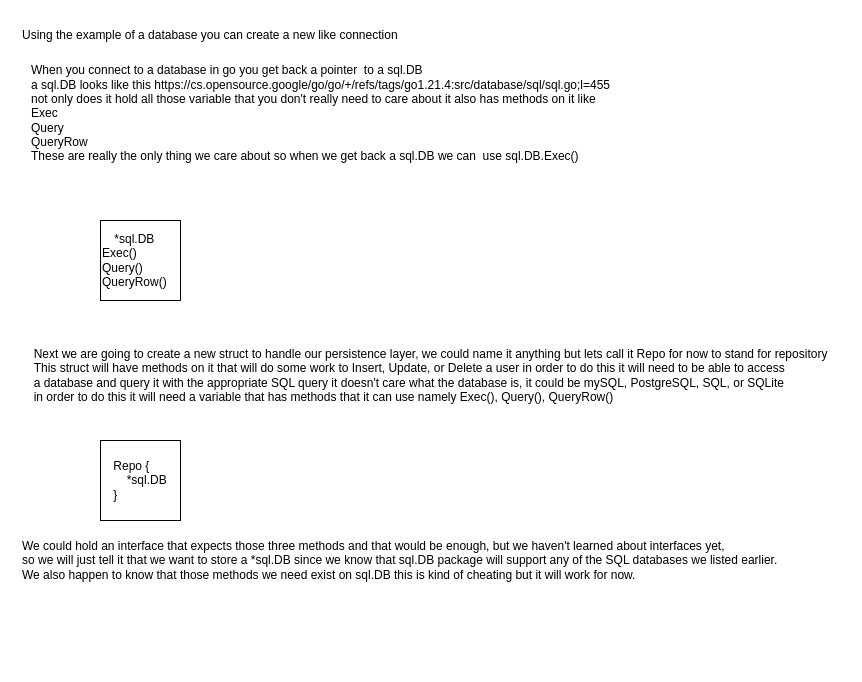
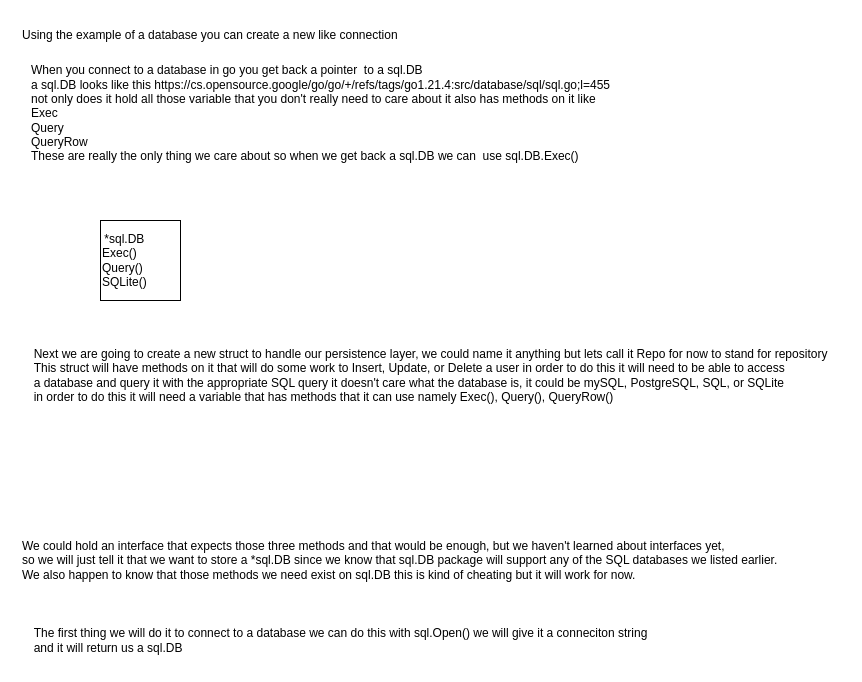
(136, 261) -> (128, 261)
(141, 481) -> none
none -> (341, 641)
